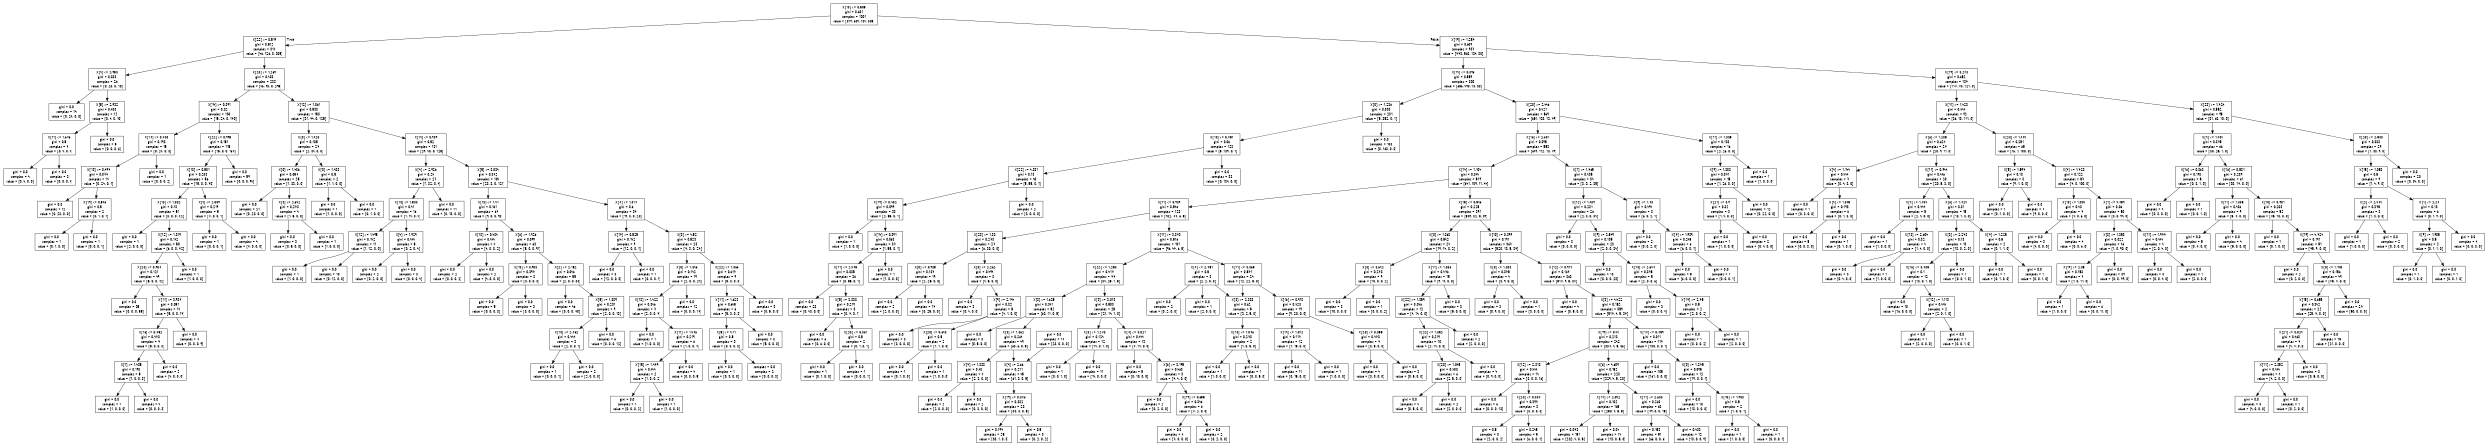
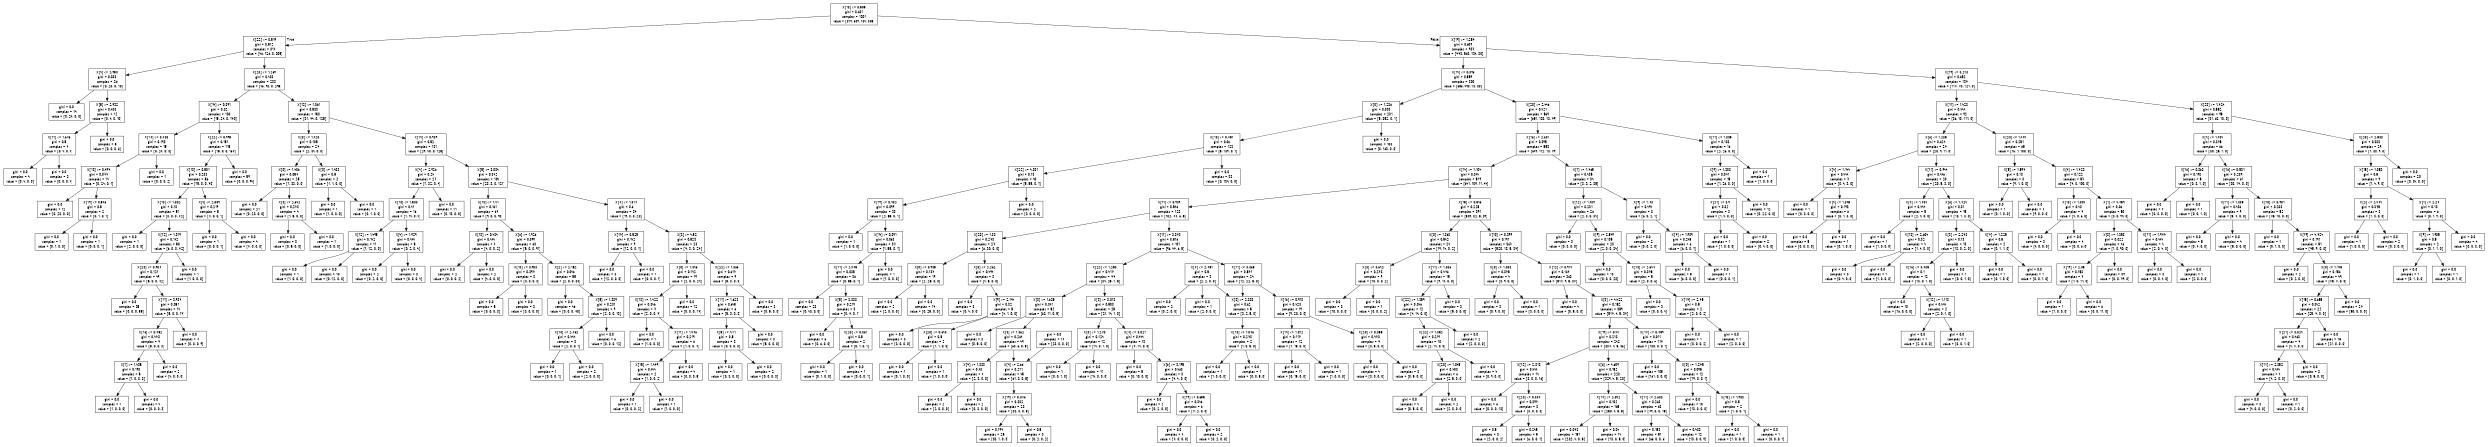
(764, 372) -> (764, 372)
